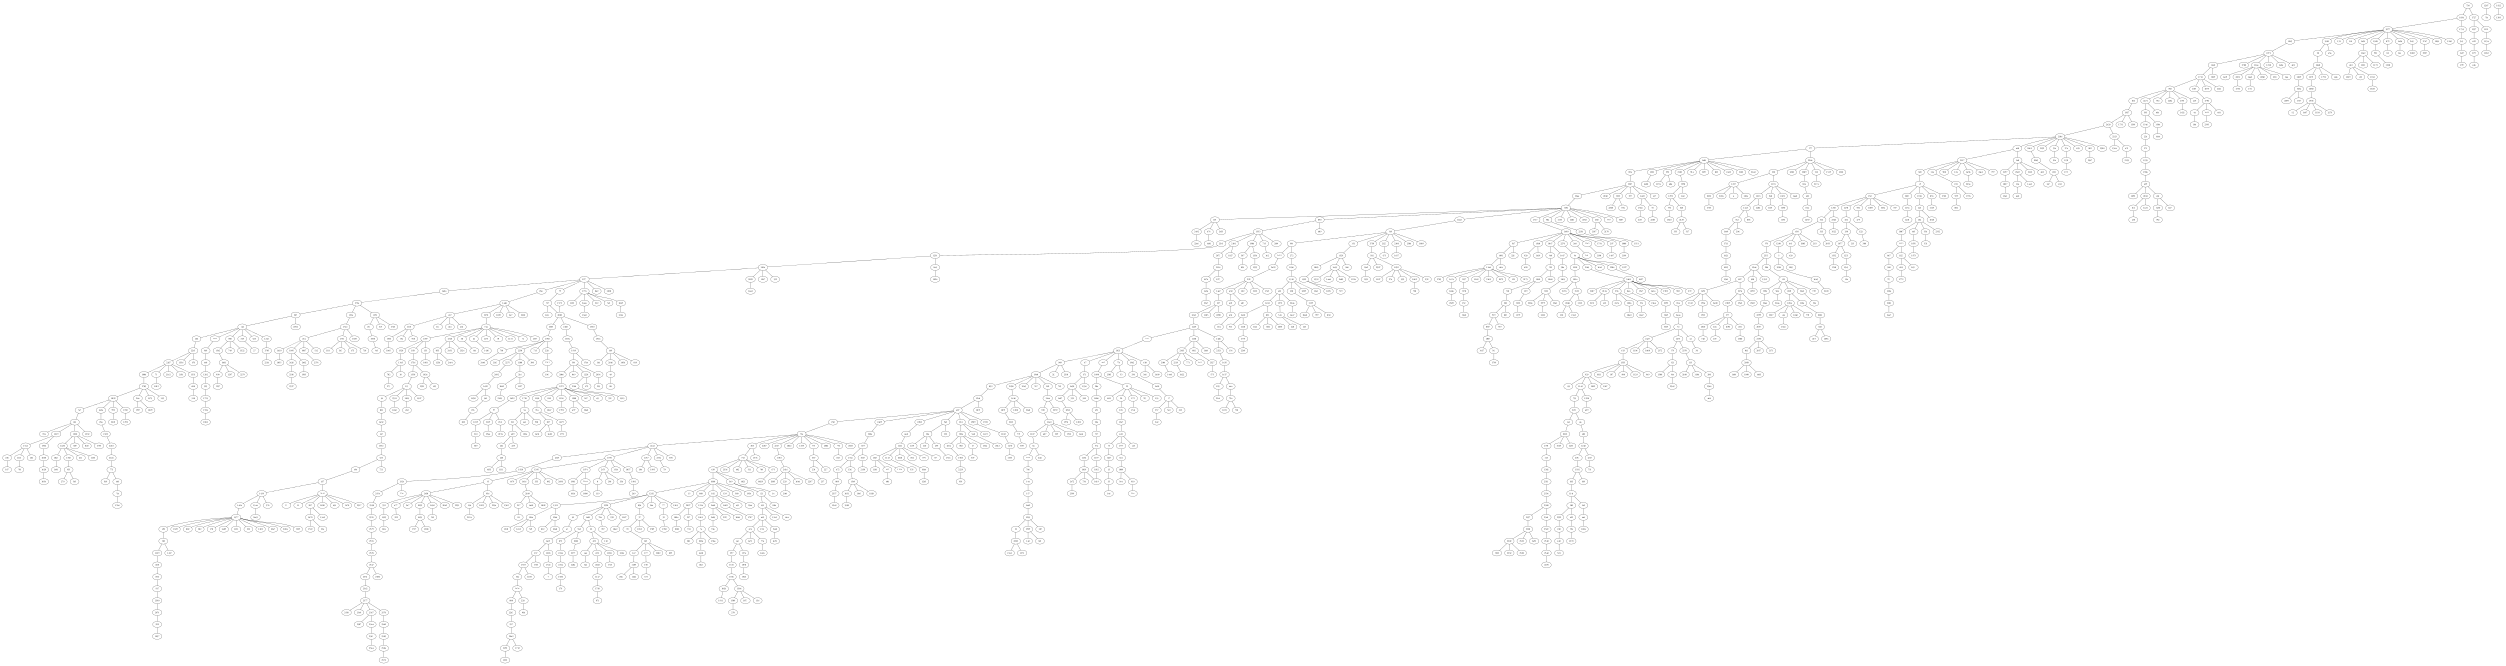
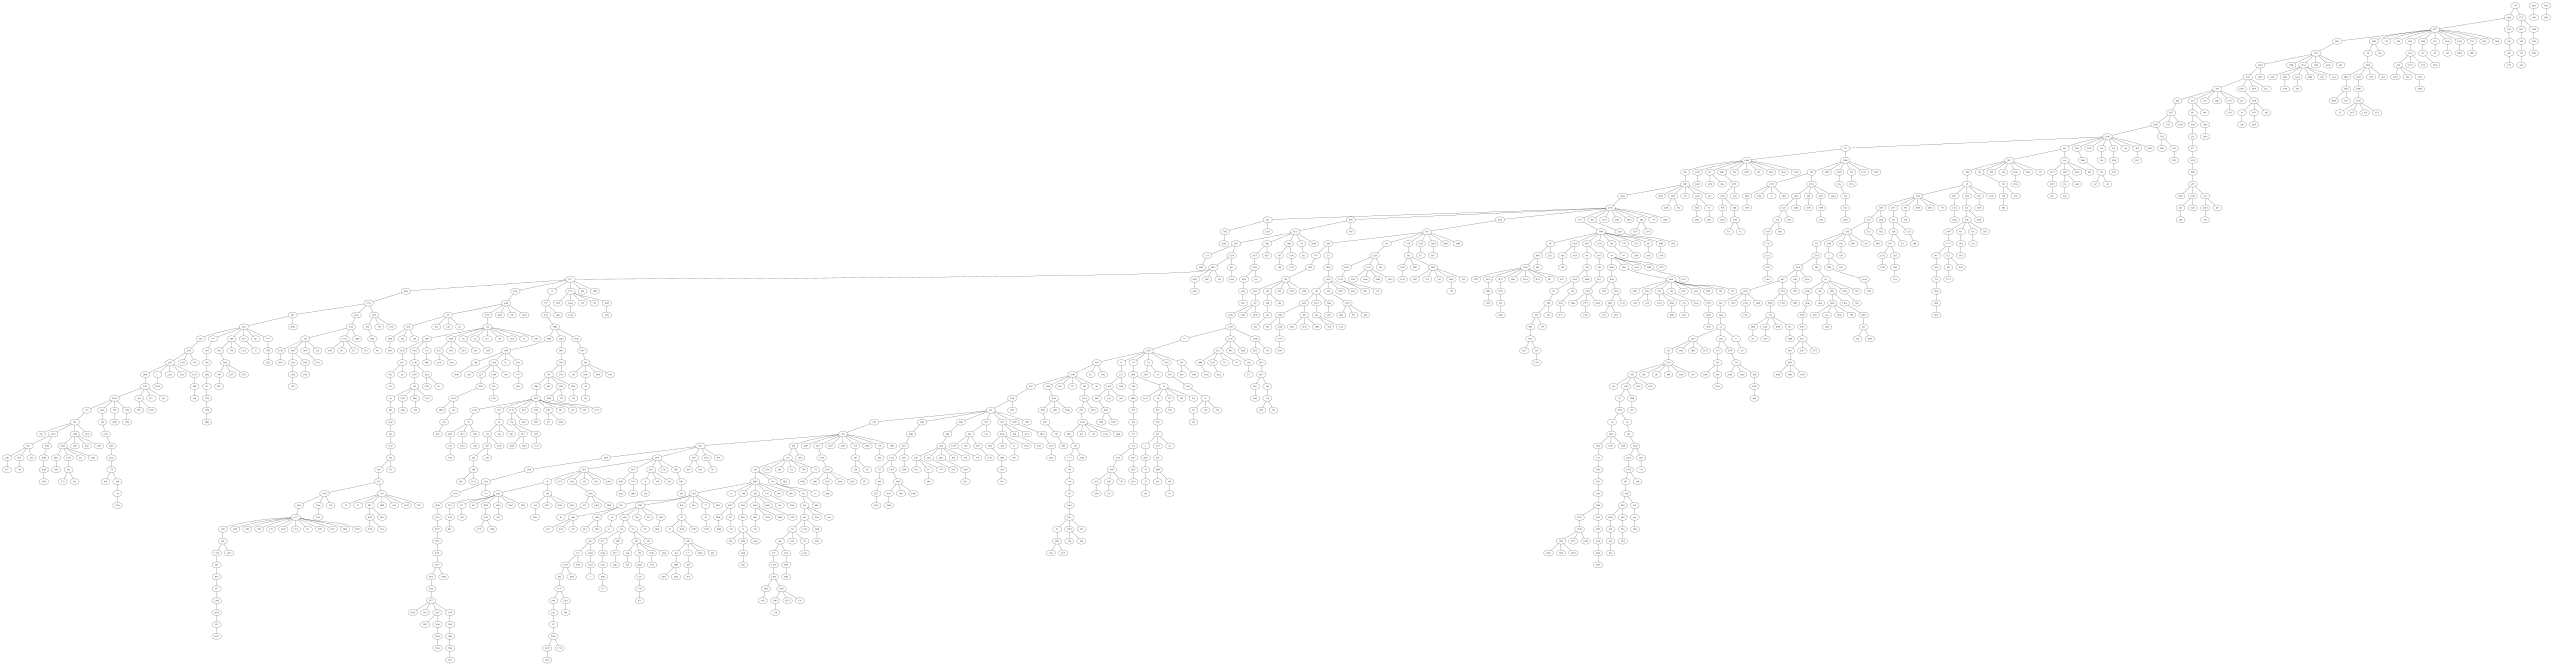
(1212, 226) -> (1222, 250)
(554, 309) -> (546, 309)
(511, 380) -> none
(1090, 476) -> (1110, 476)
